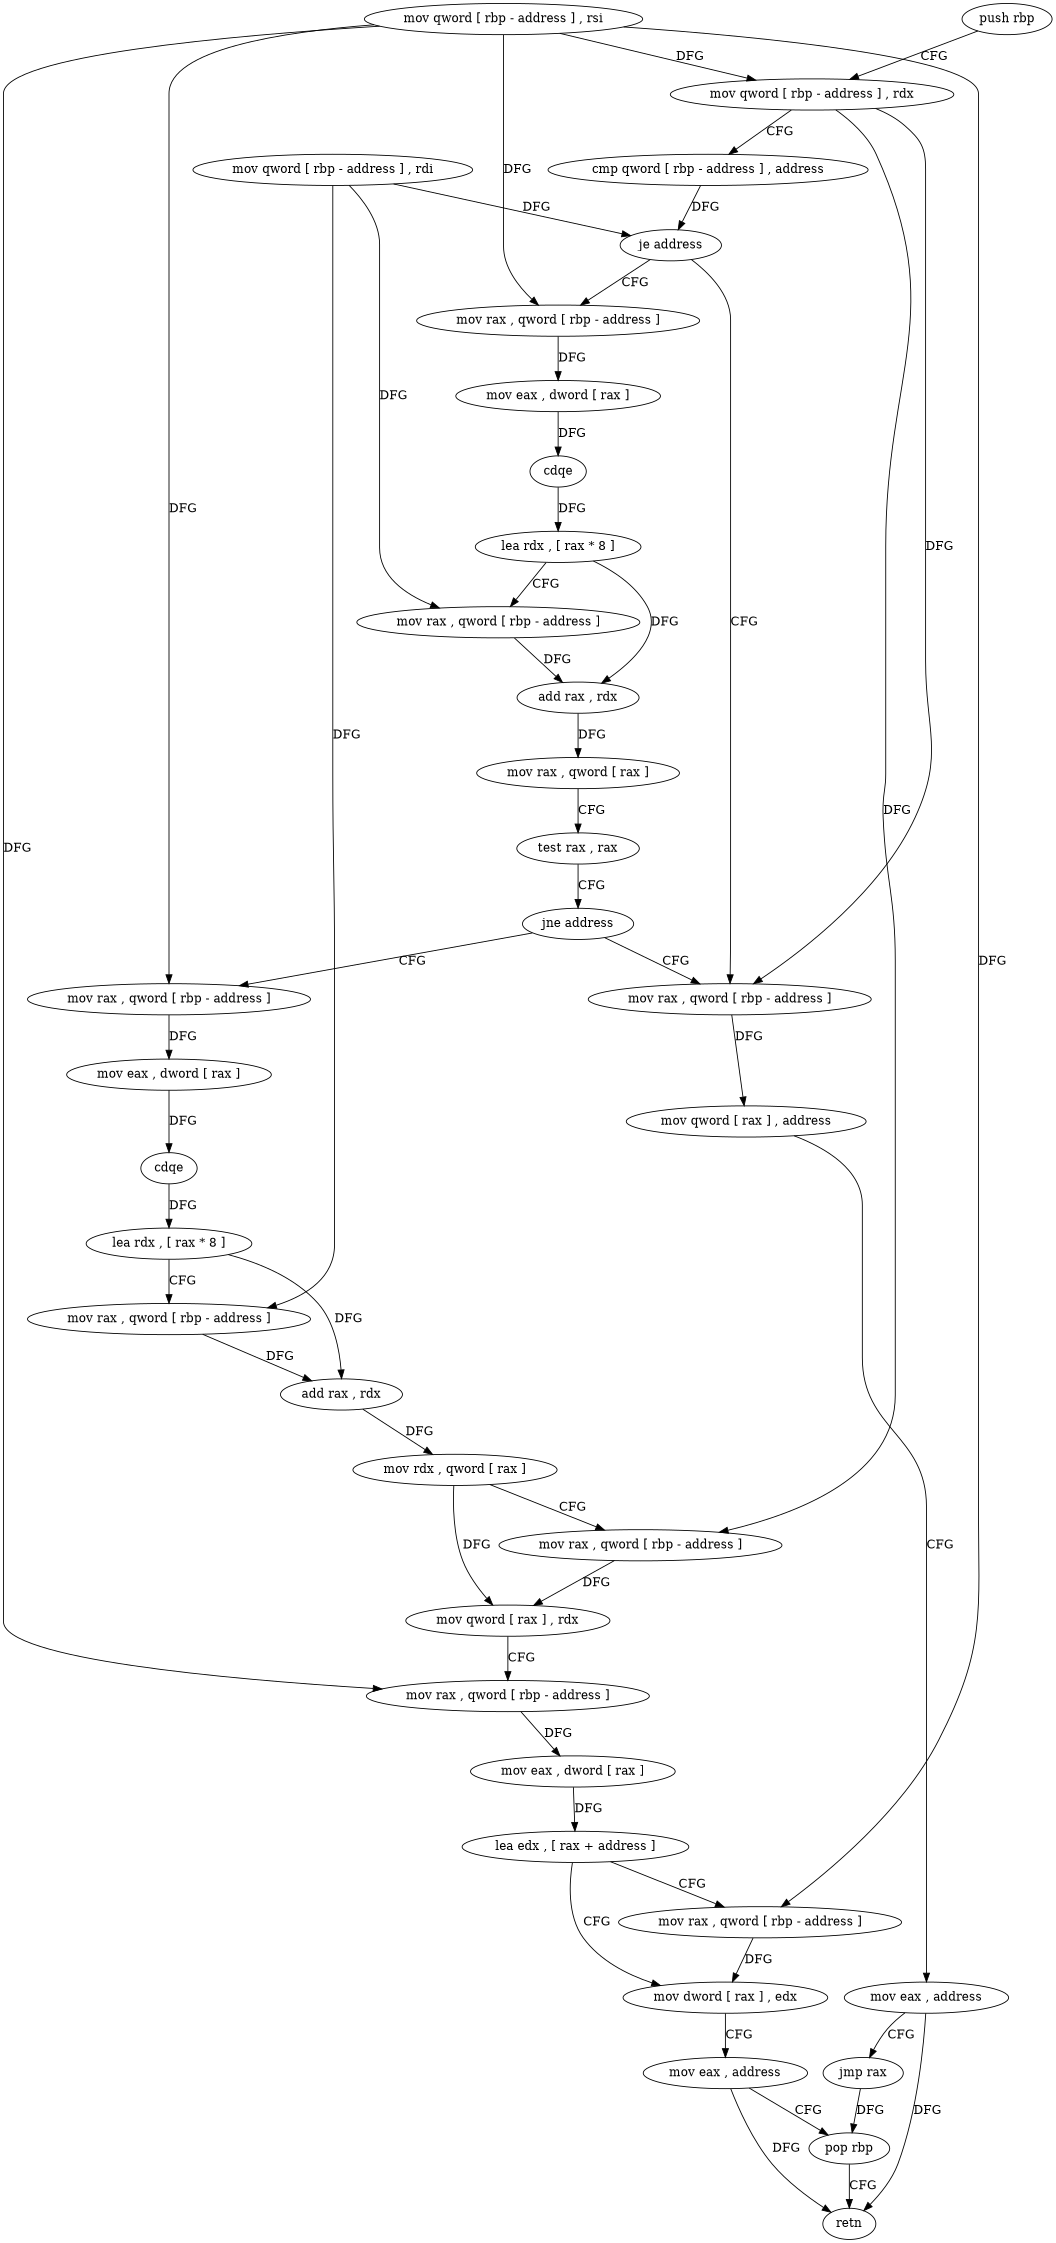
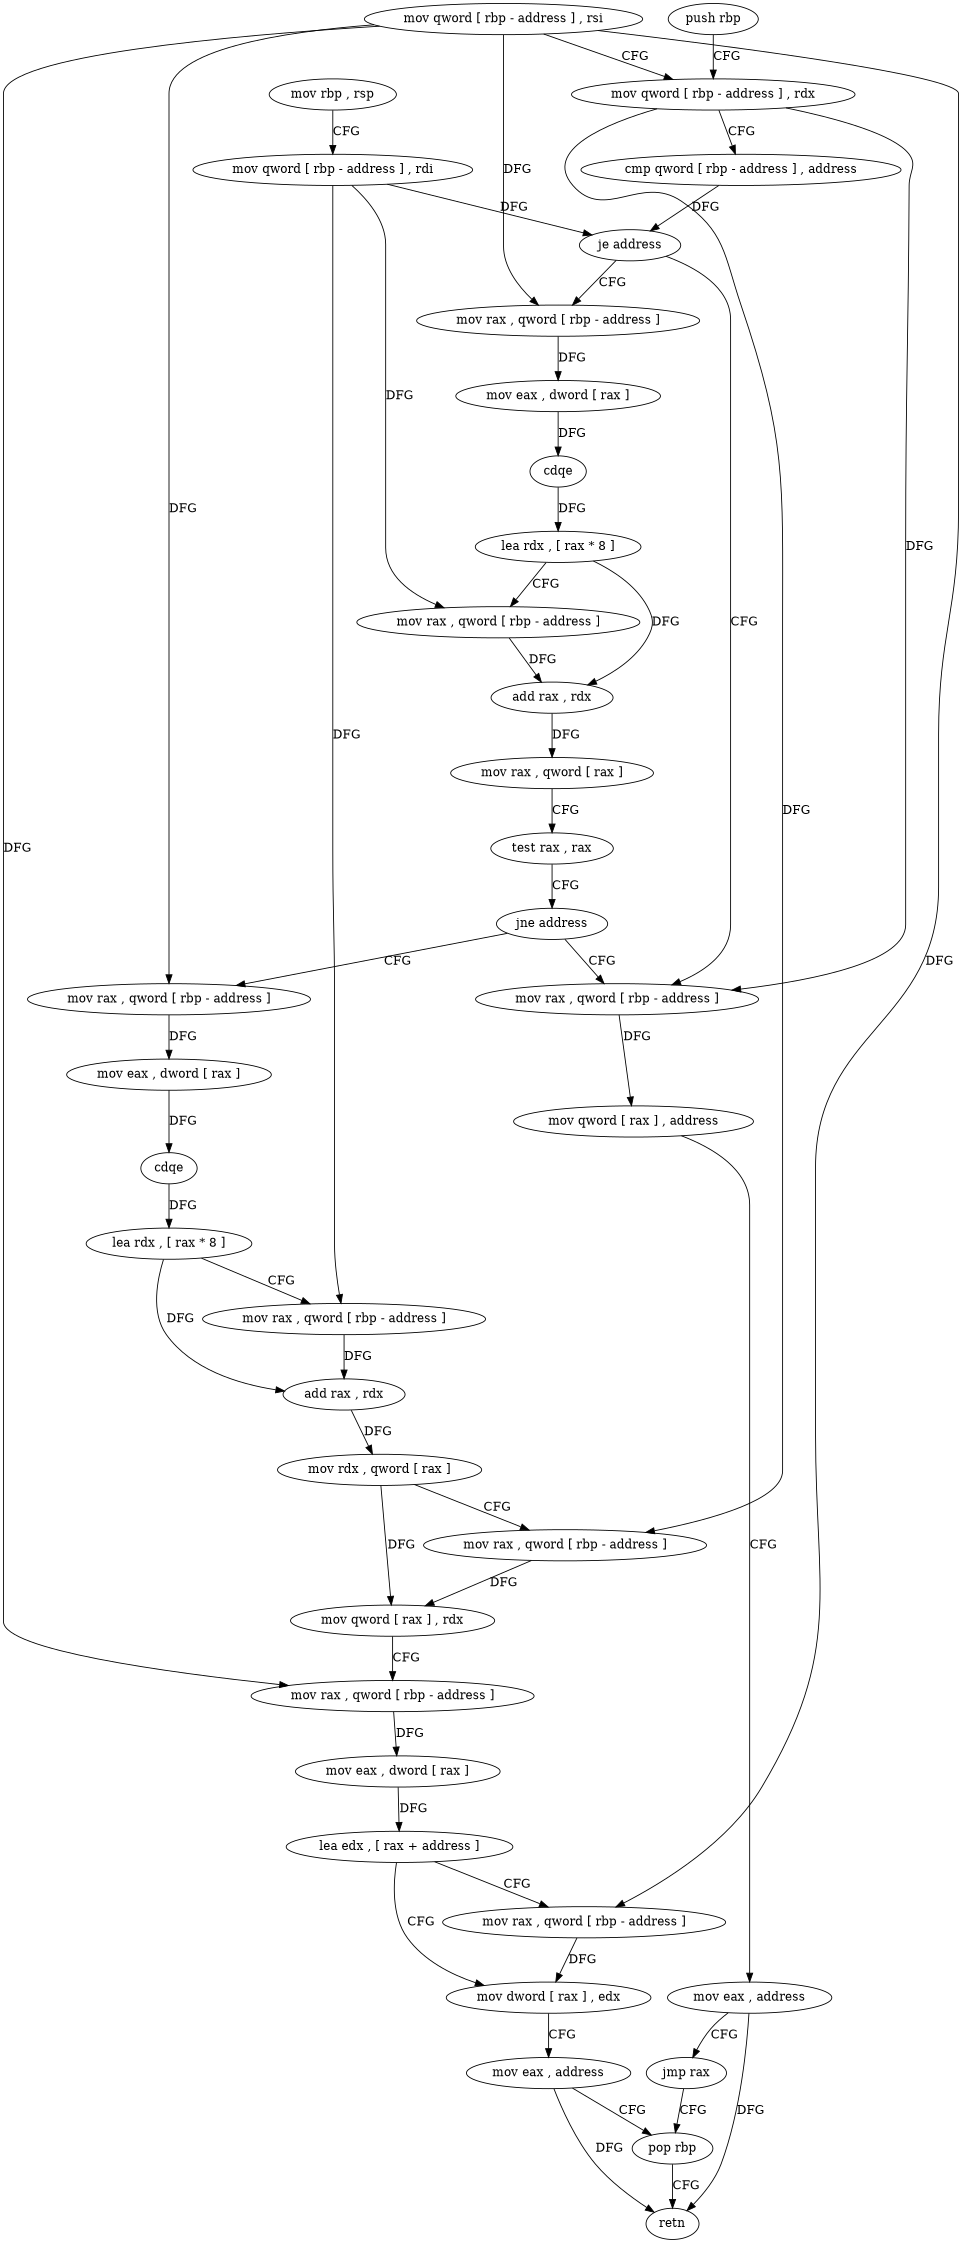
(690, 57) -> (635, 57)
none -> (333, 94)
(871, 2111) -> (693, 2111)
